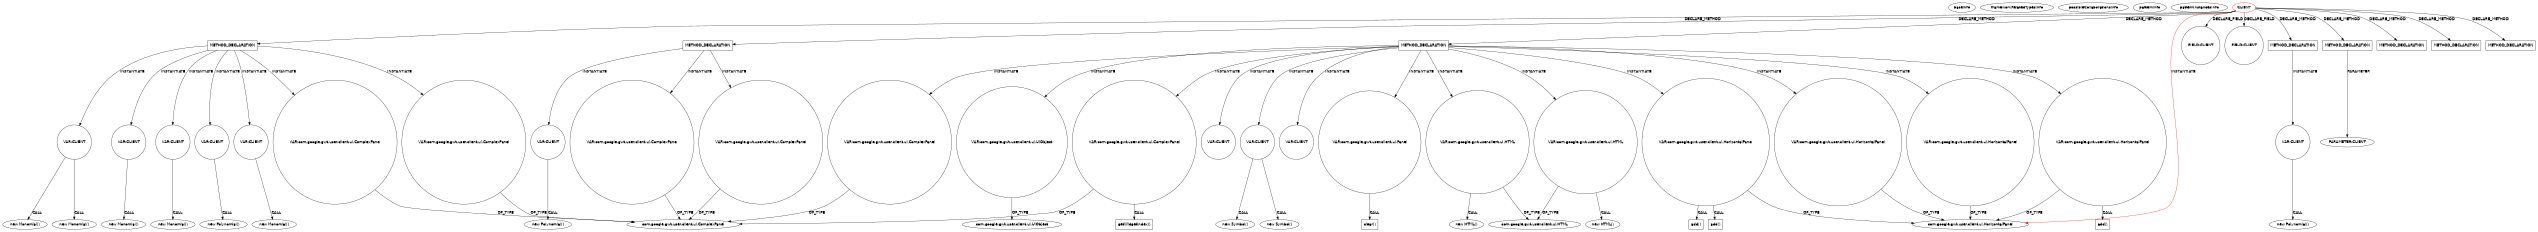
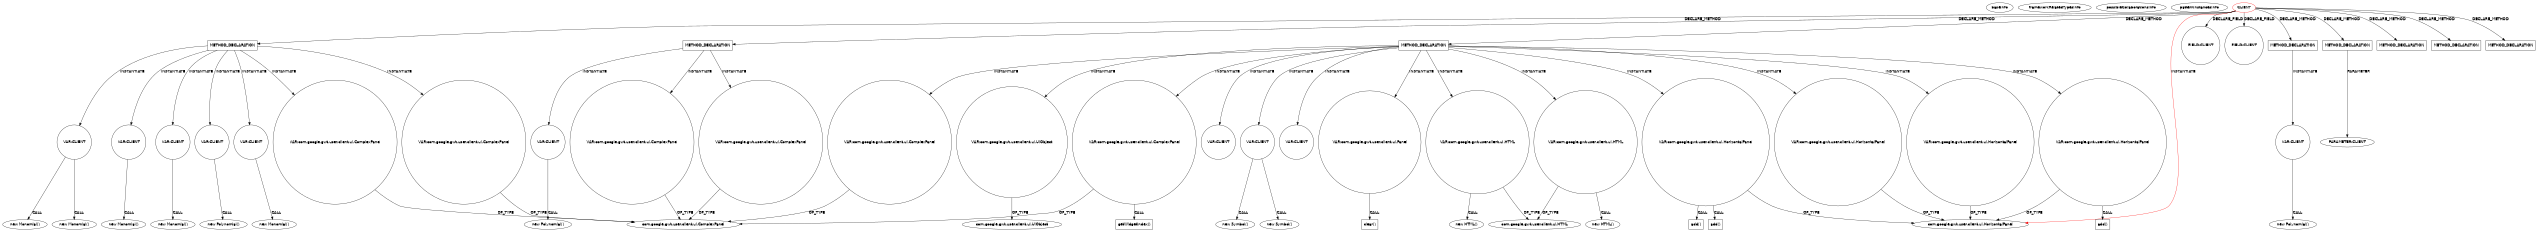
(2150, 8) -> none
